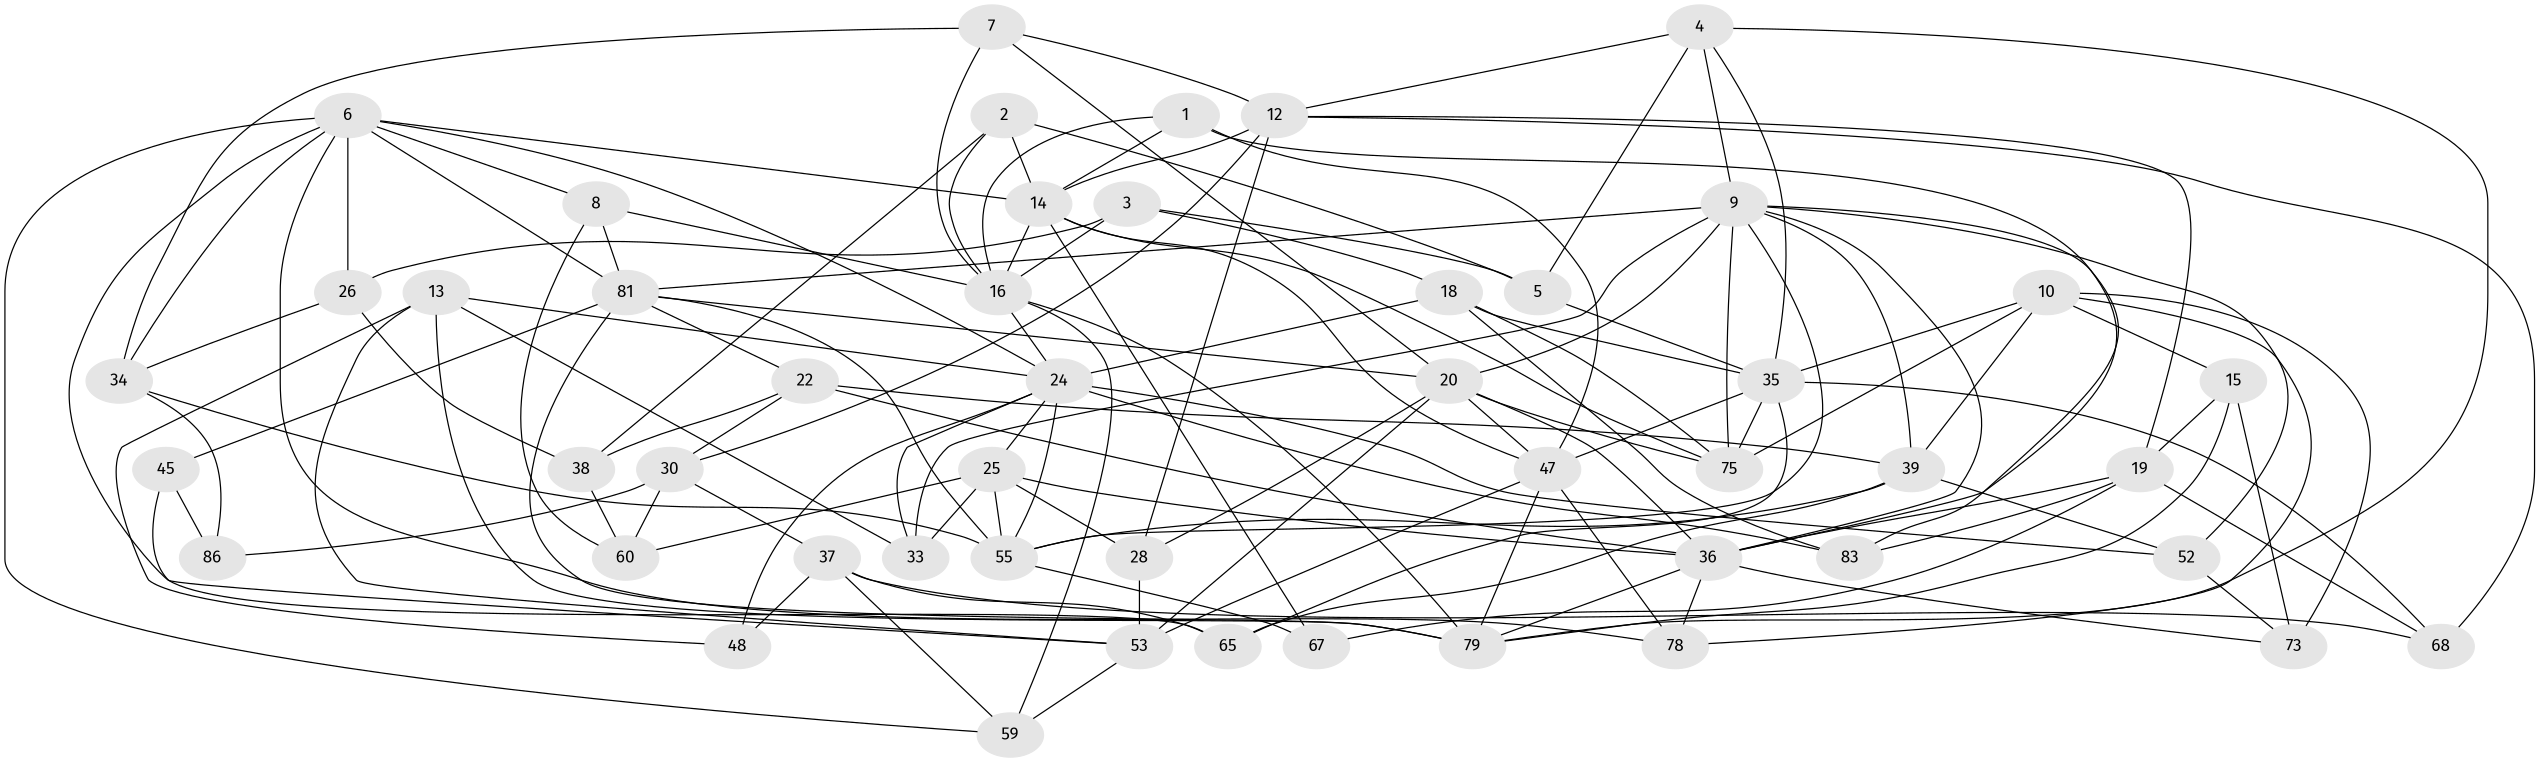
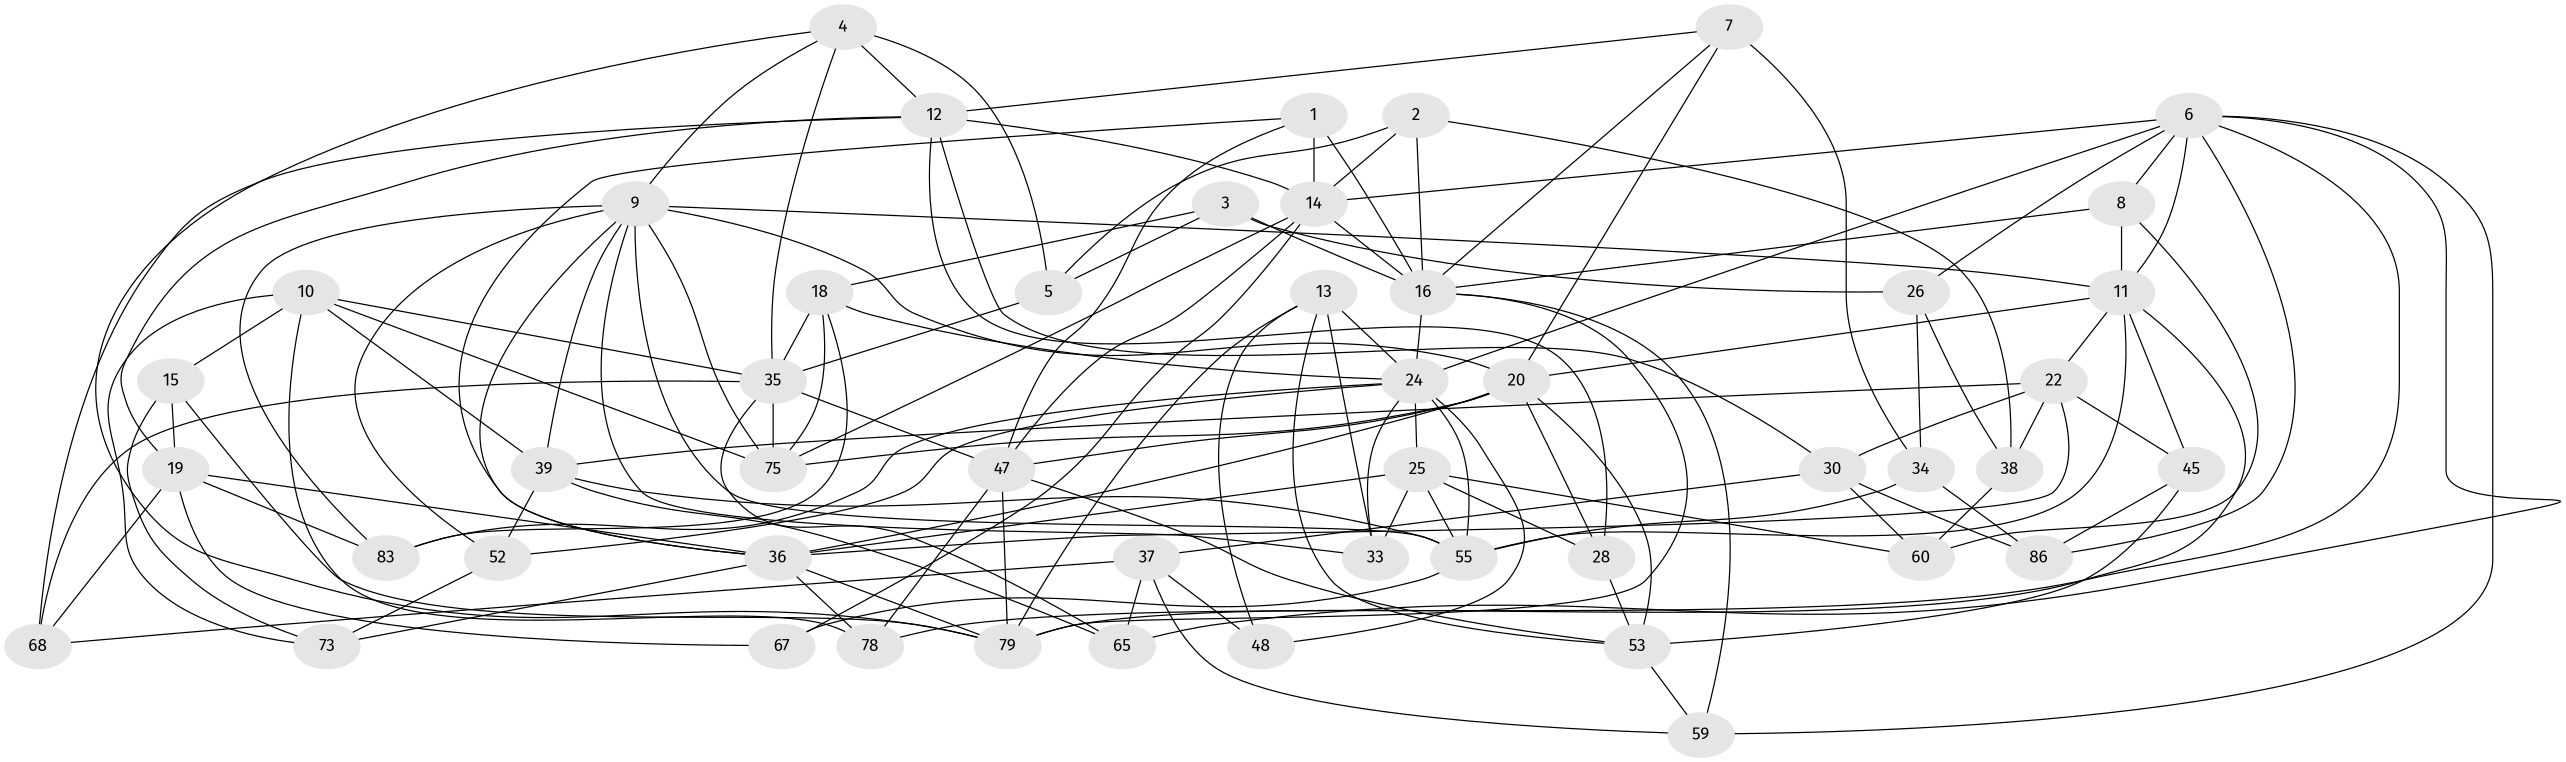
(216, 236) -> (2293, 409)
(626, 293) -> (2122, 293)
none -> (2125, 427)
